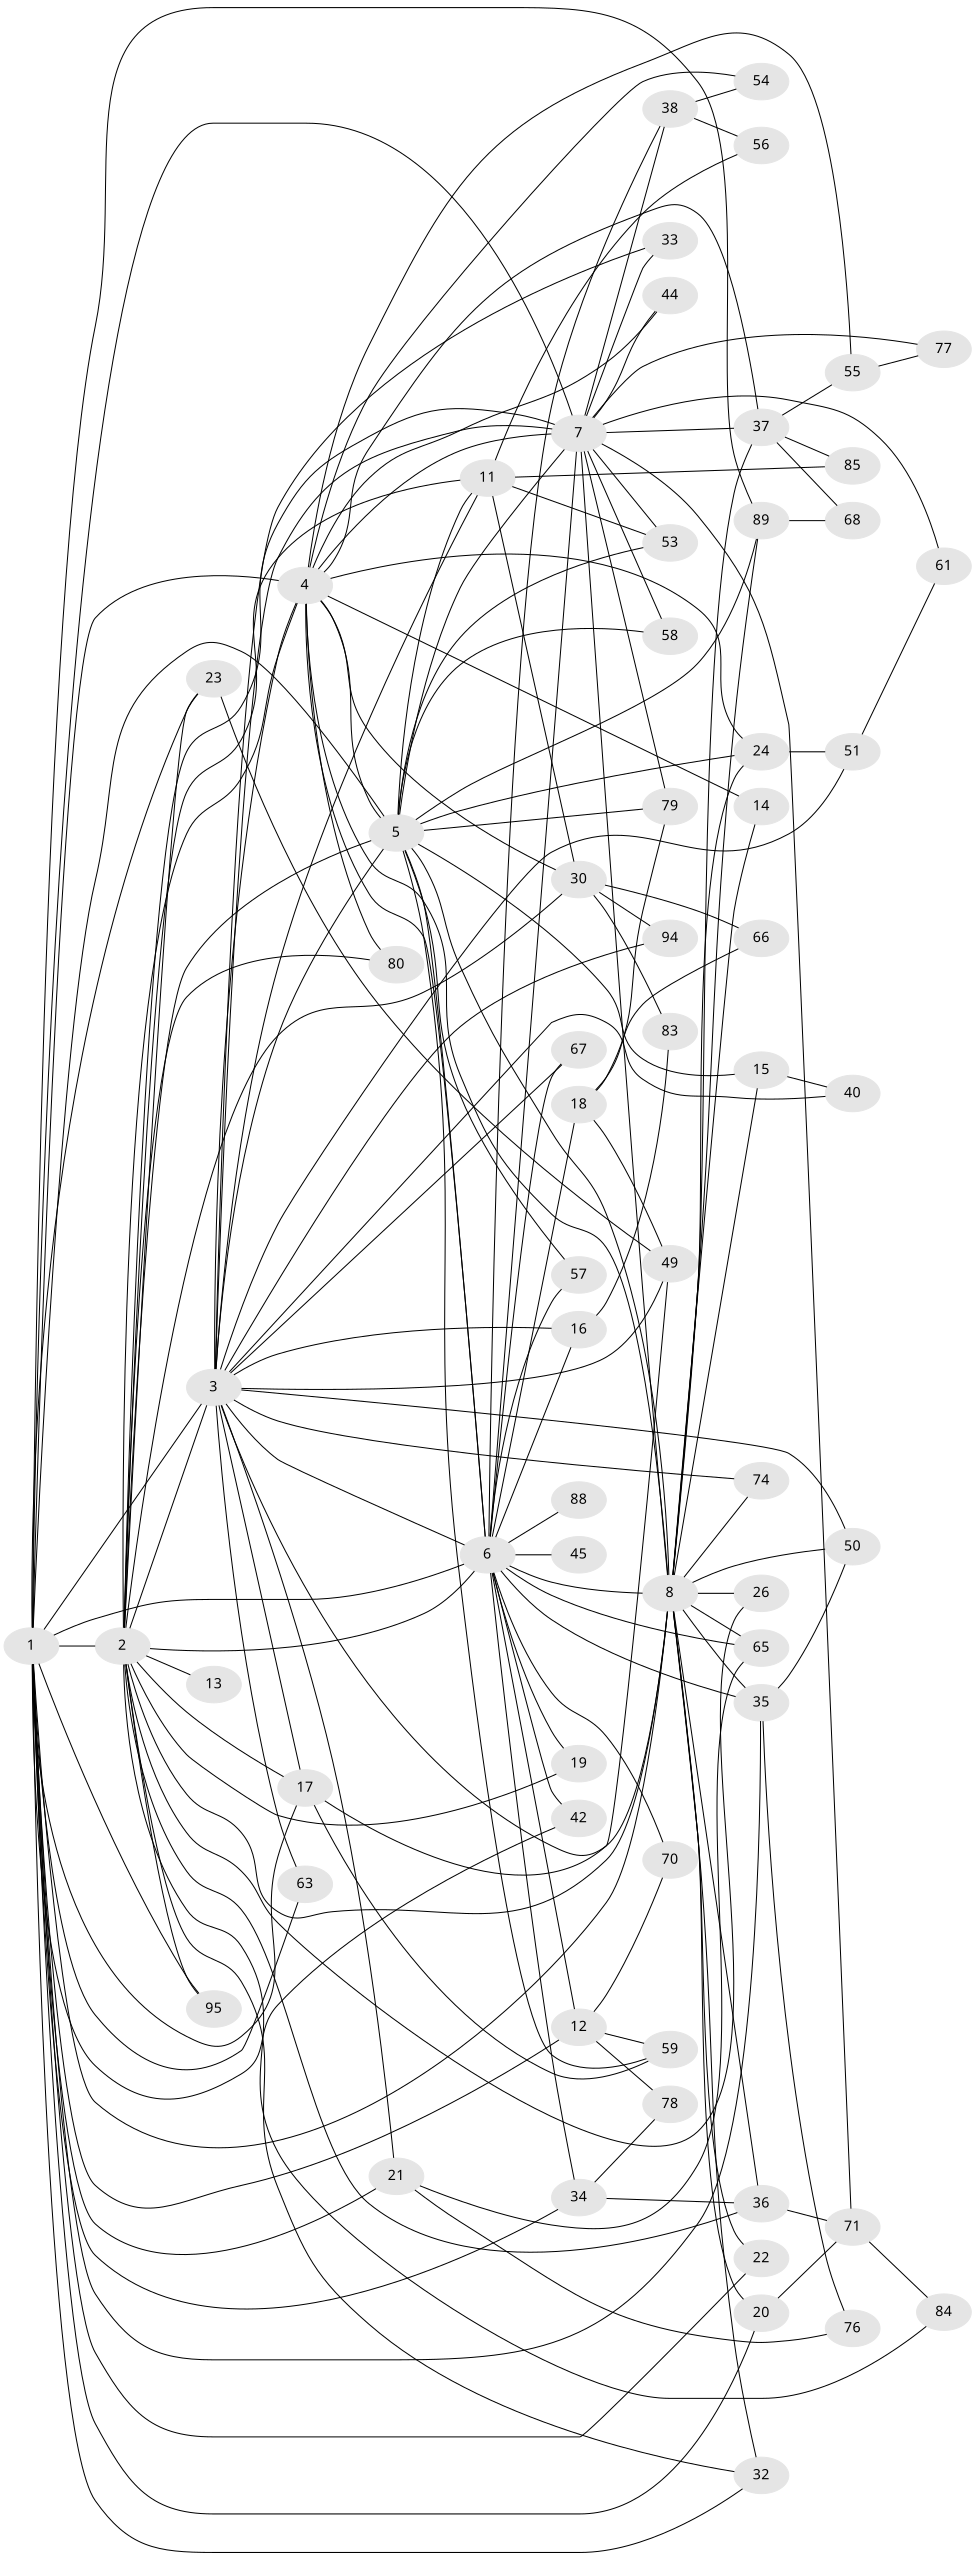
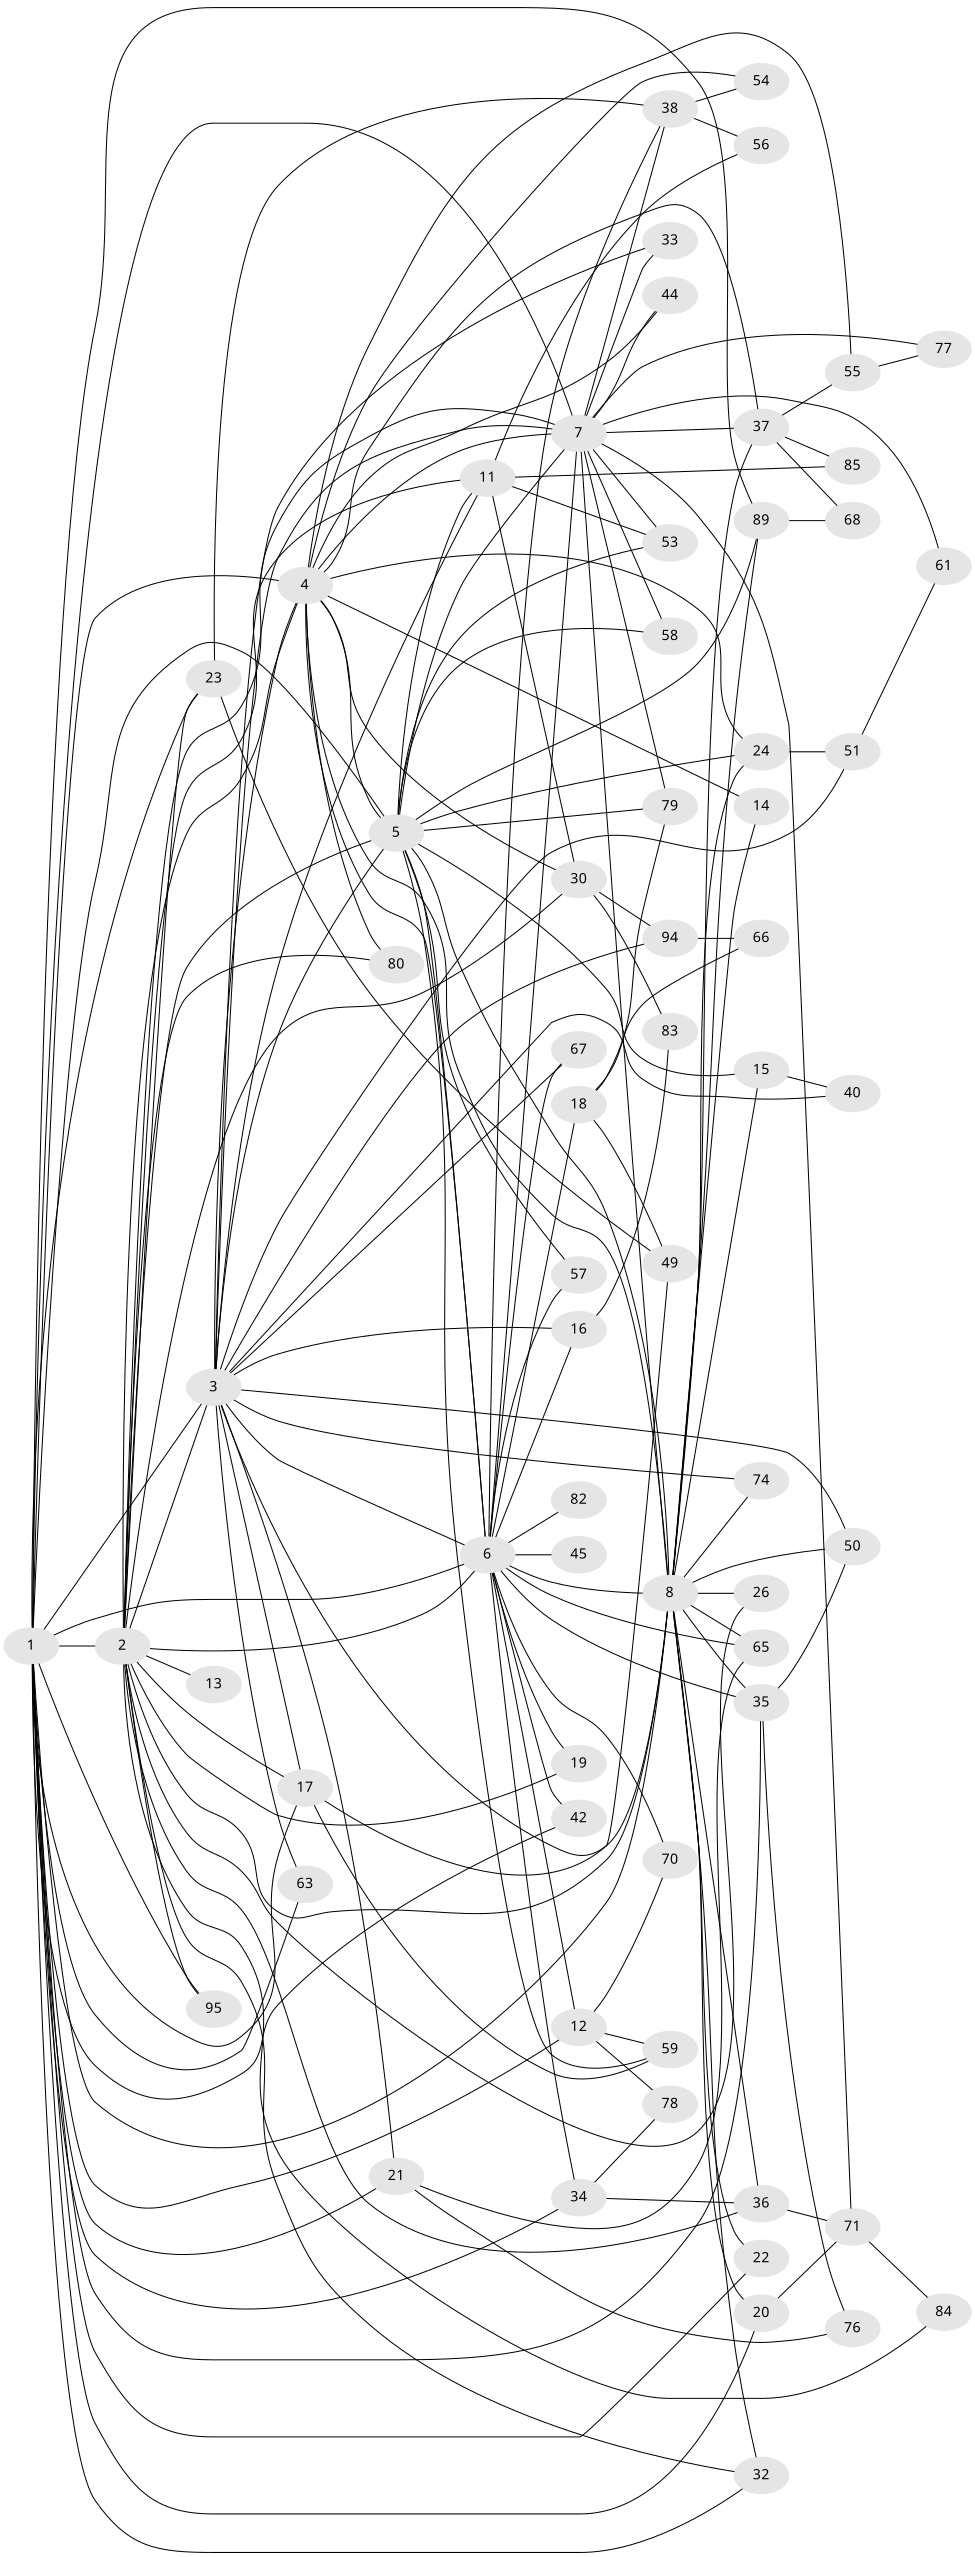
none -> (255, 228)
(673, 903) -> (724, 938)
(462, 1385) -> none
(579, 1500) -> (579, 1500)
